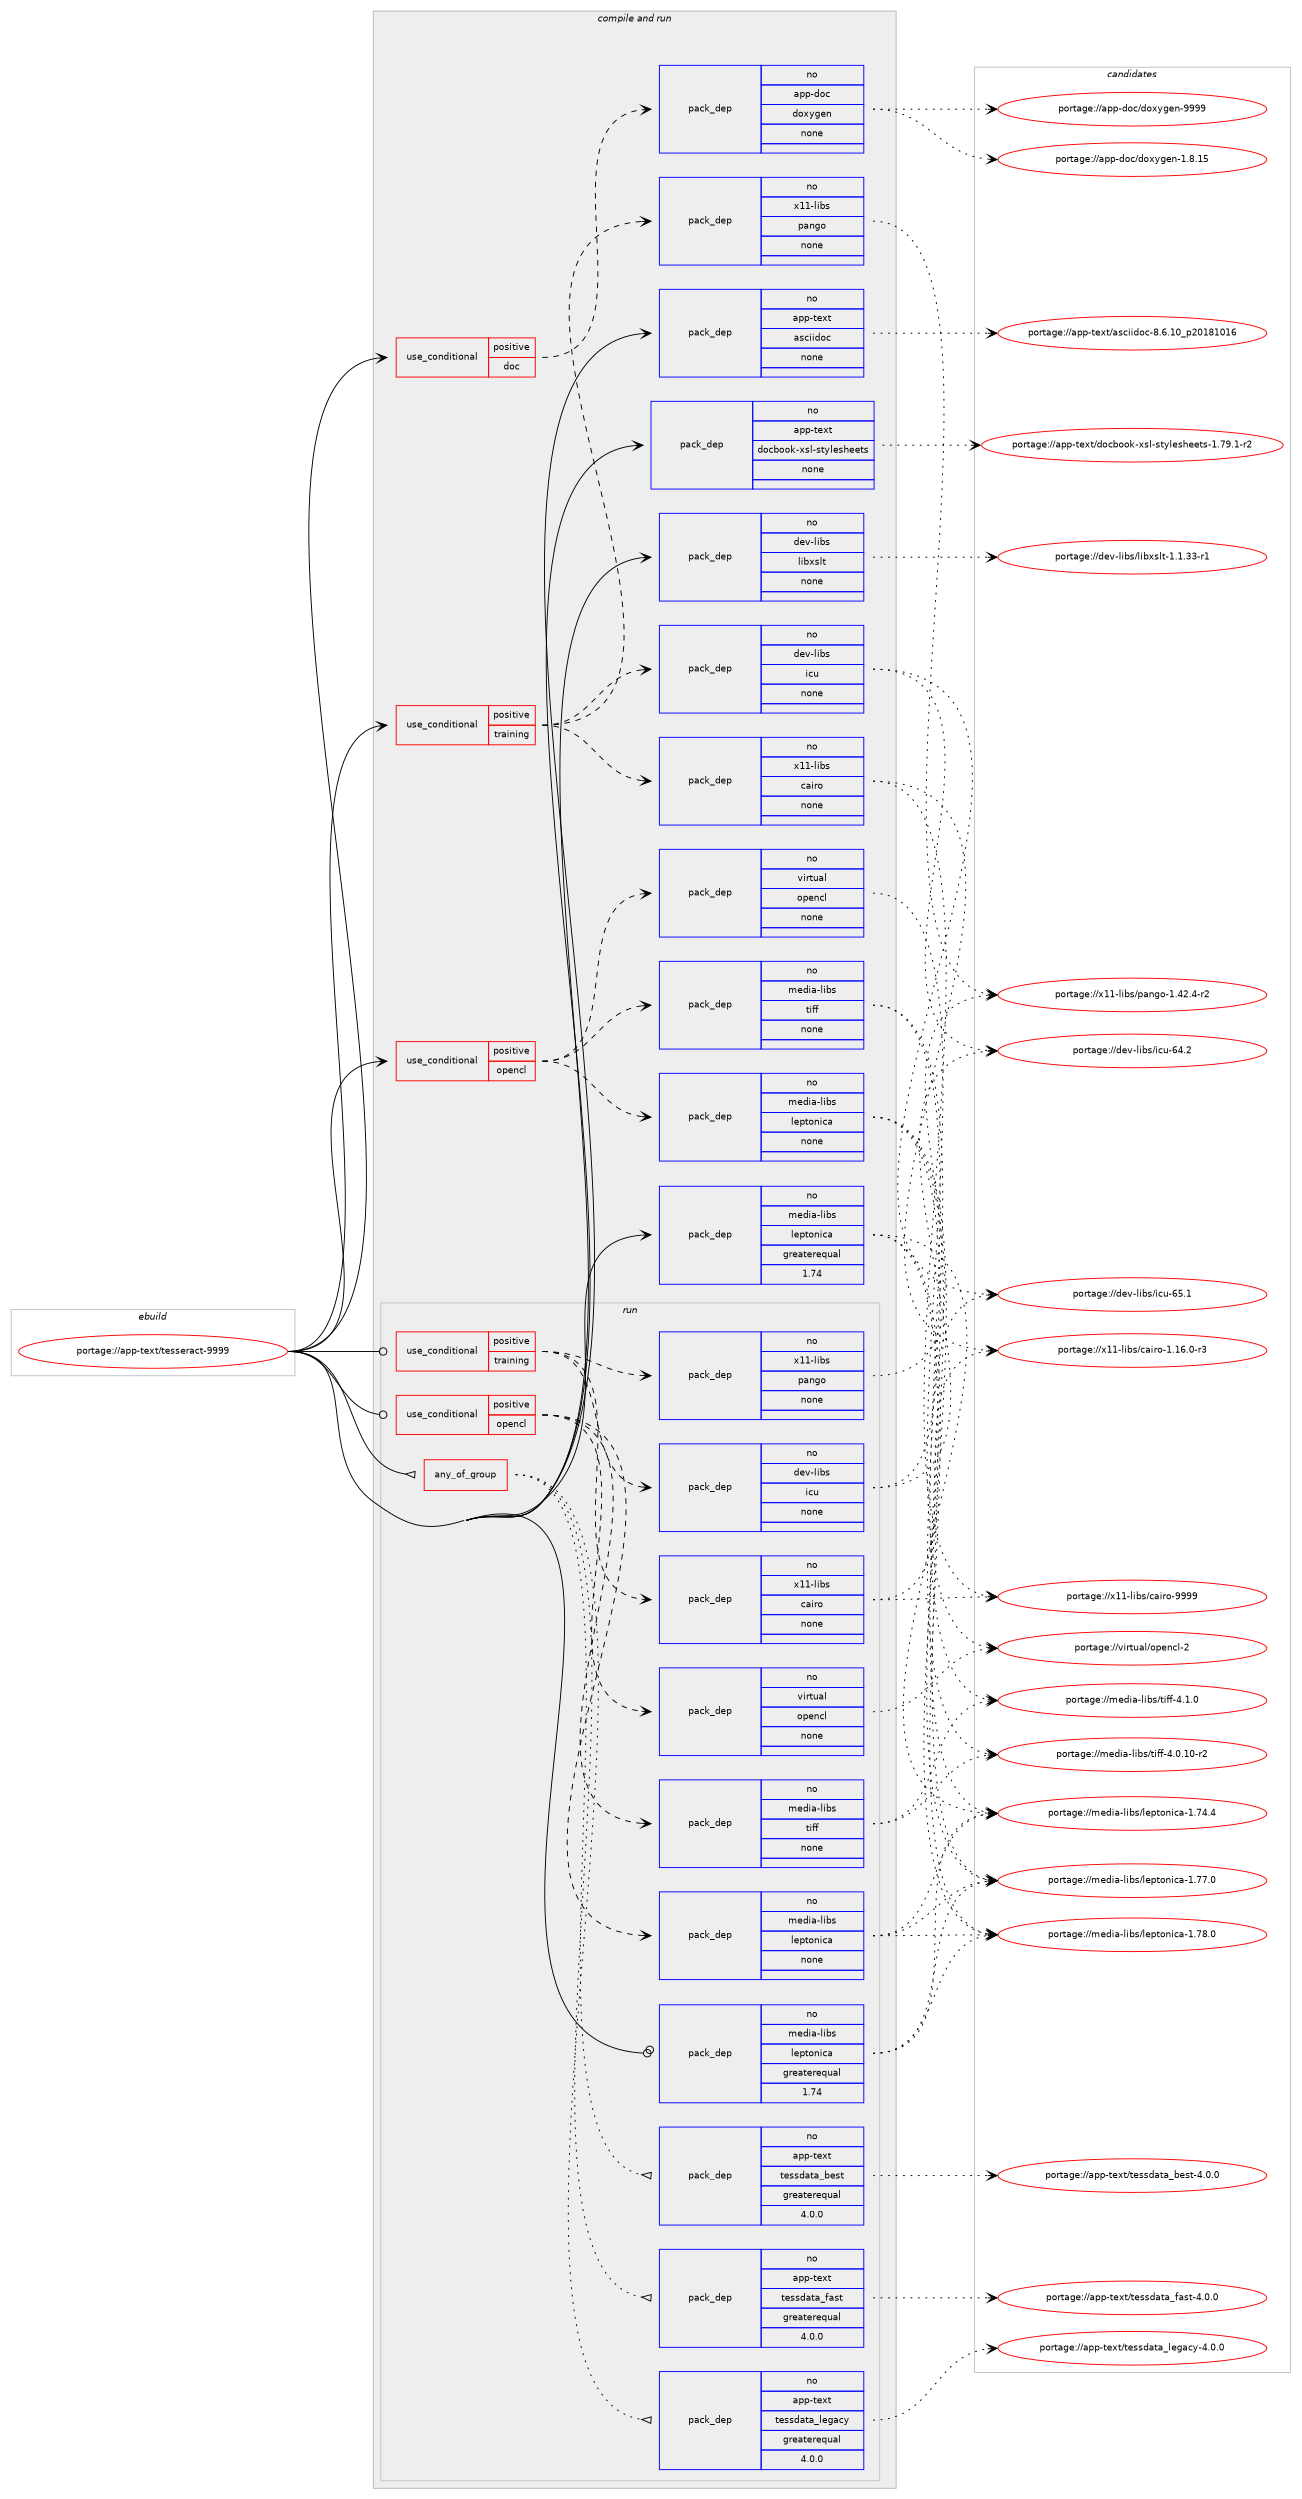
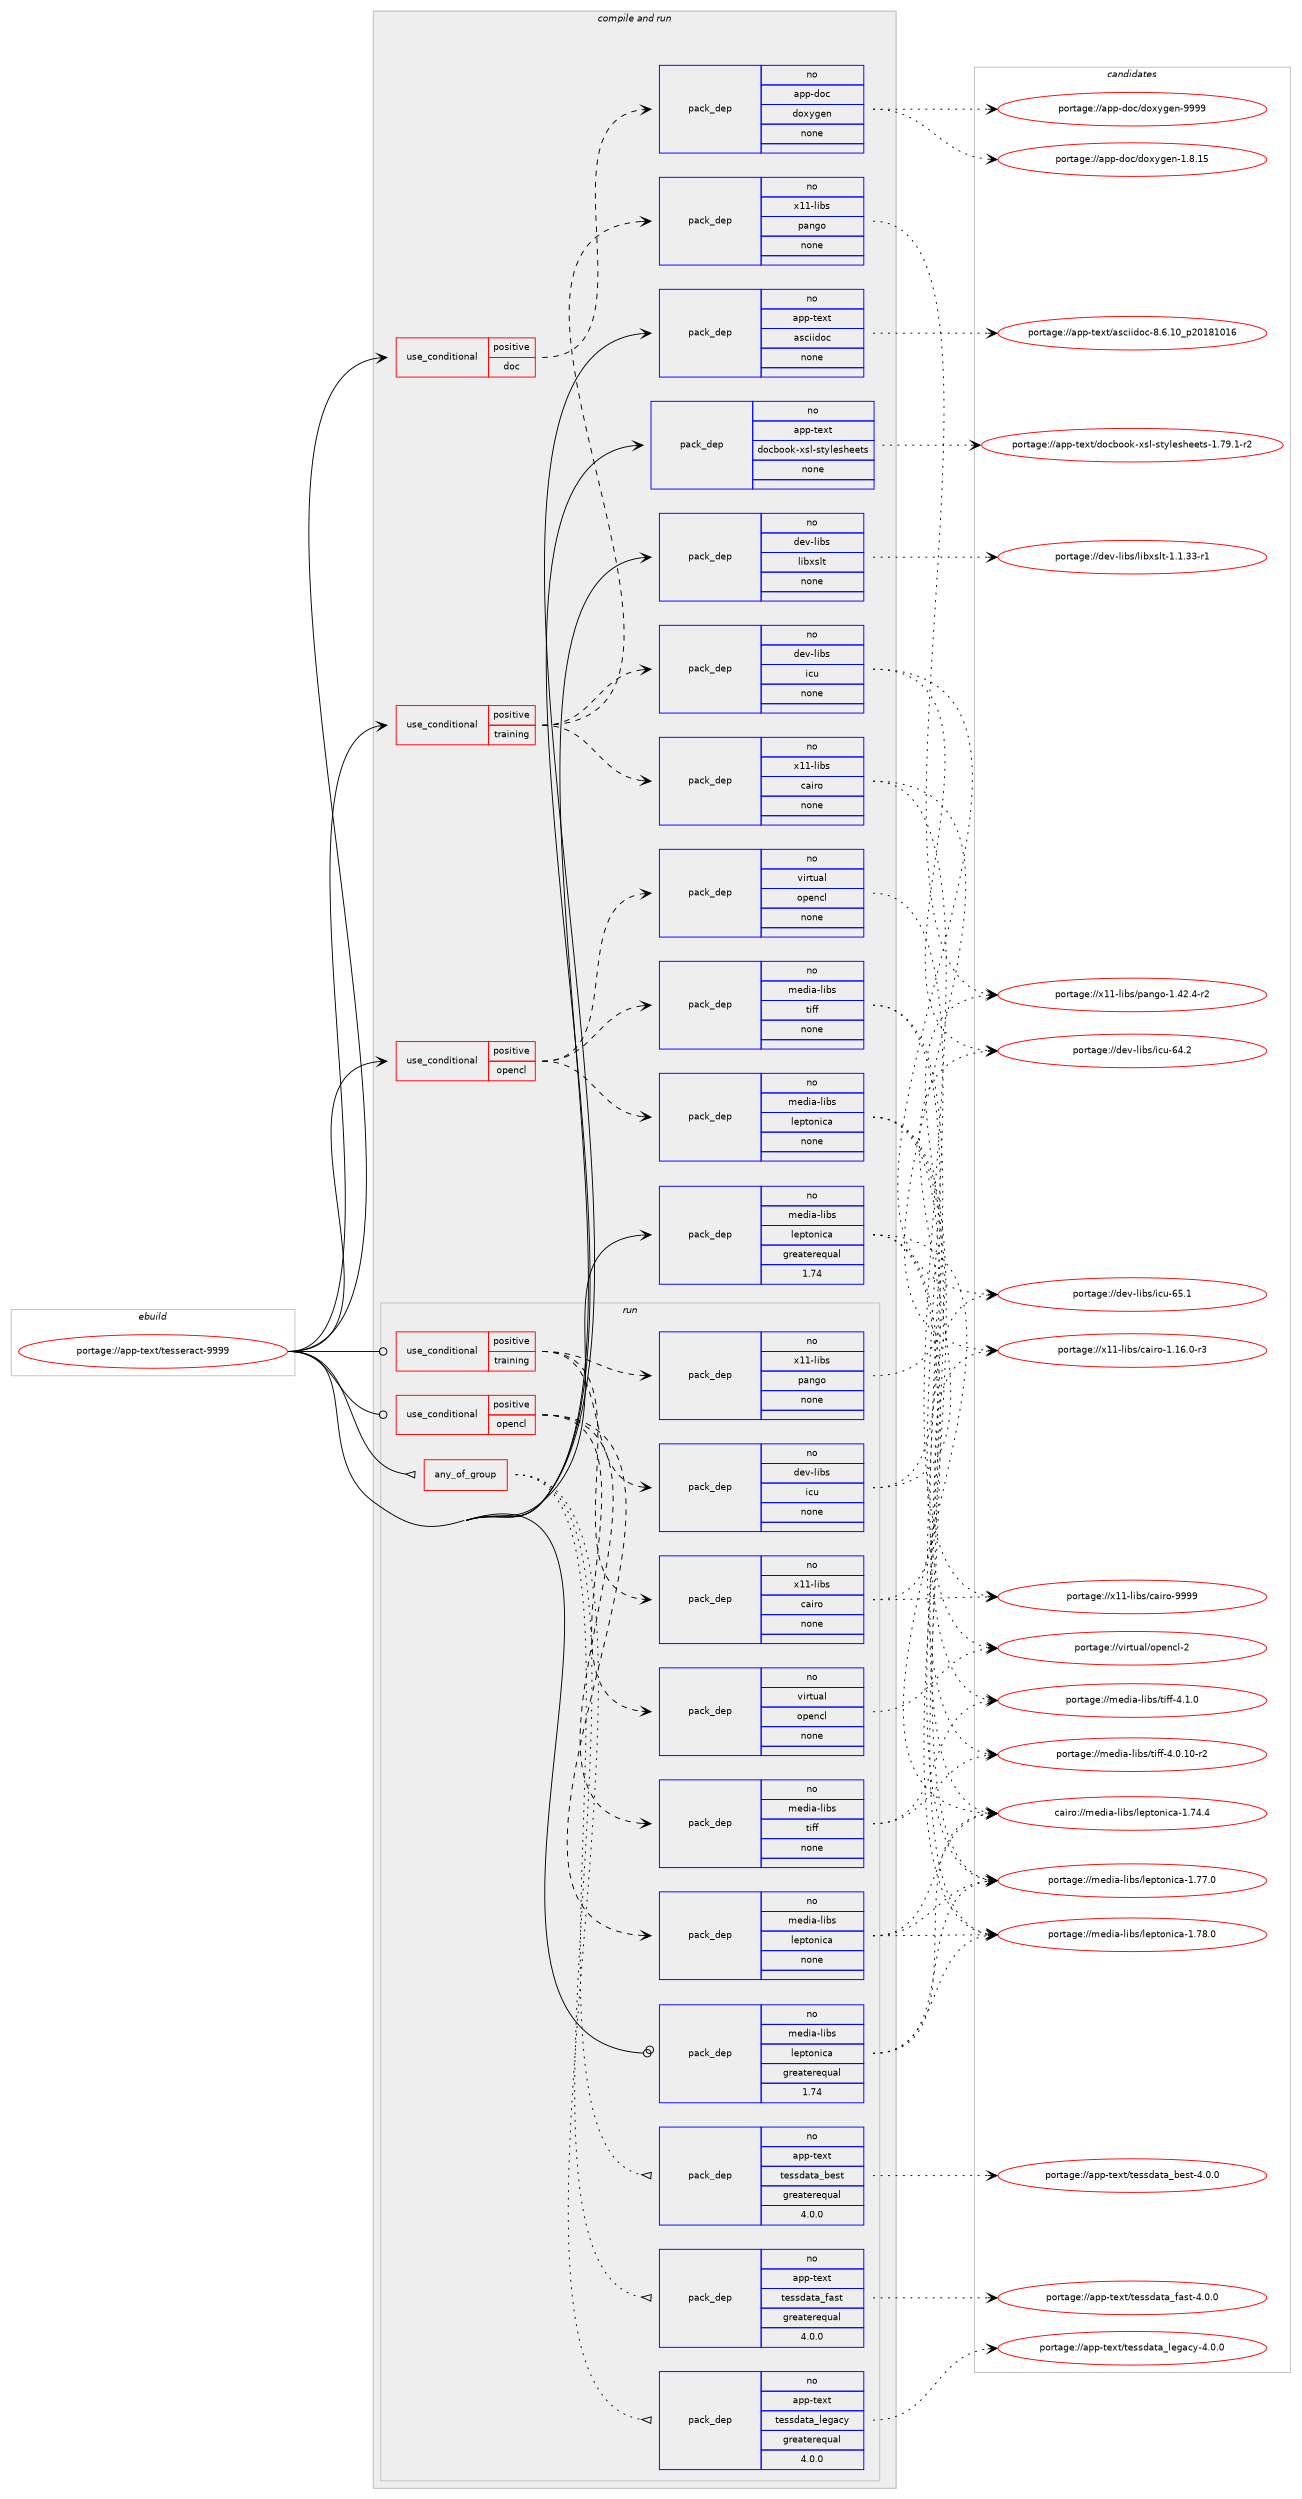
(1132, 1813) -> (1132, 1813)
